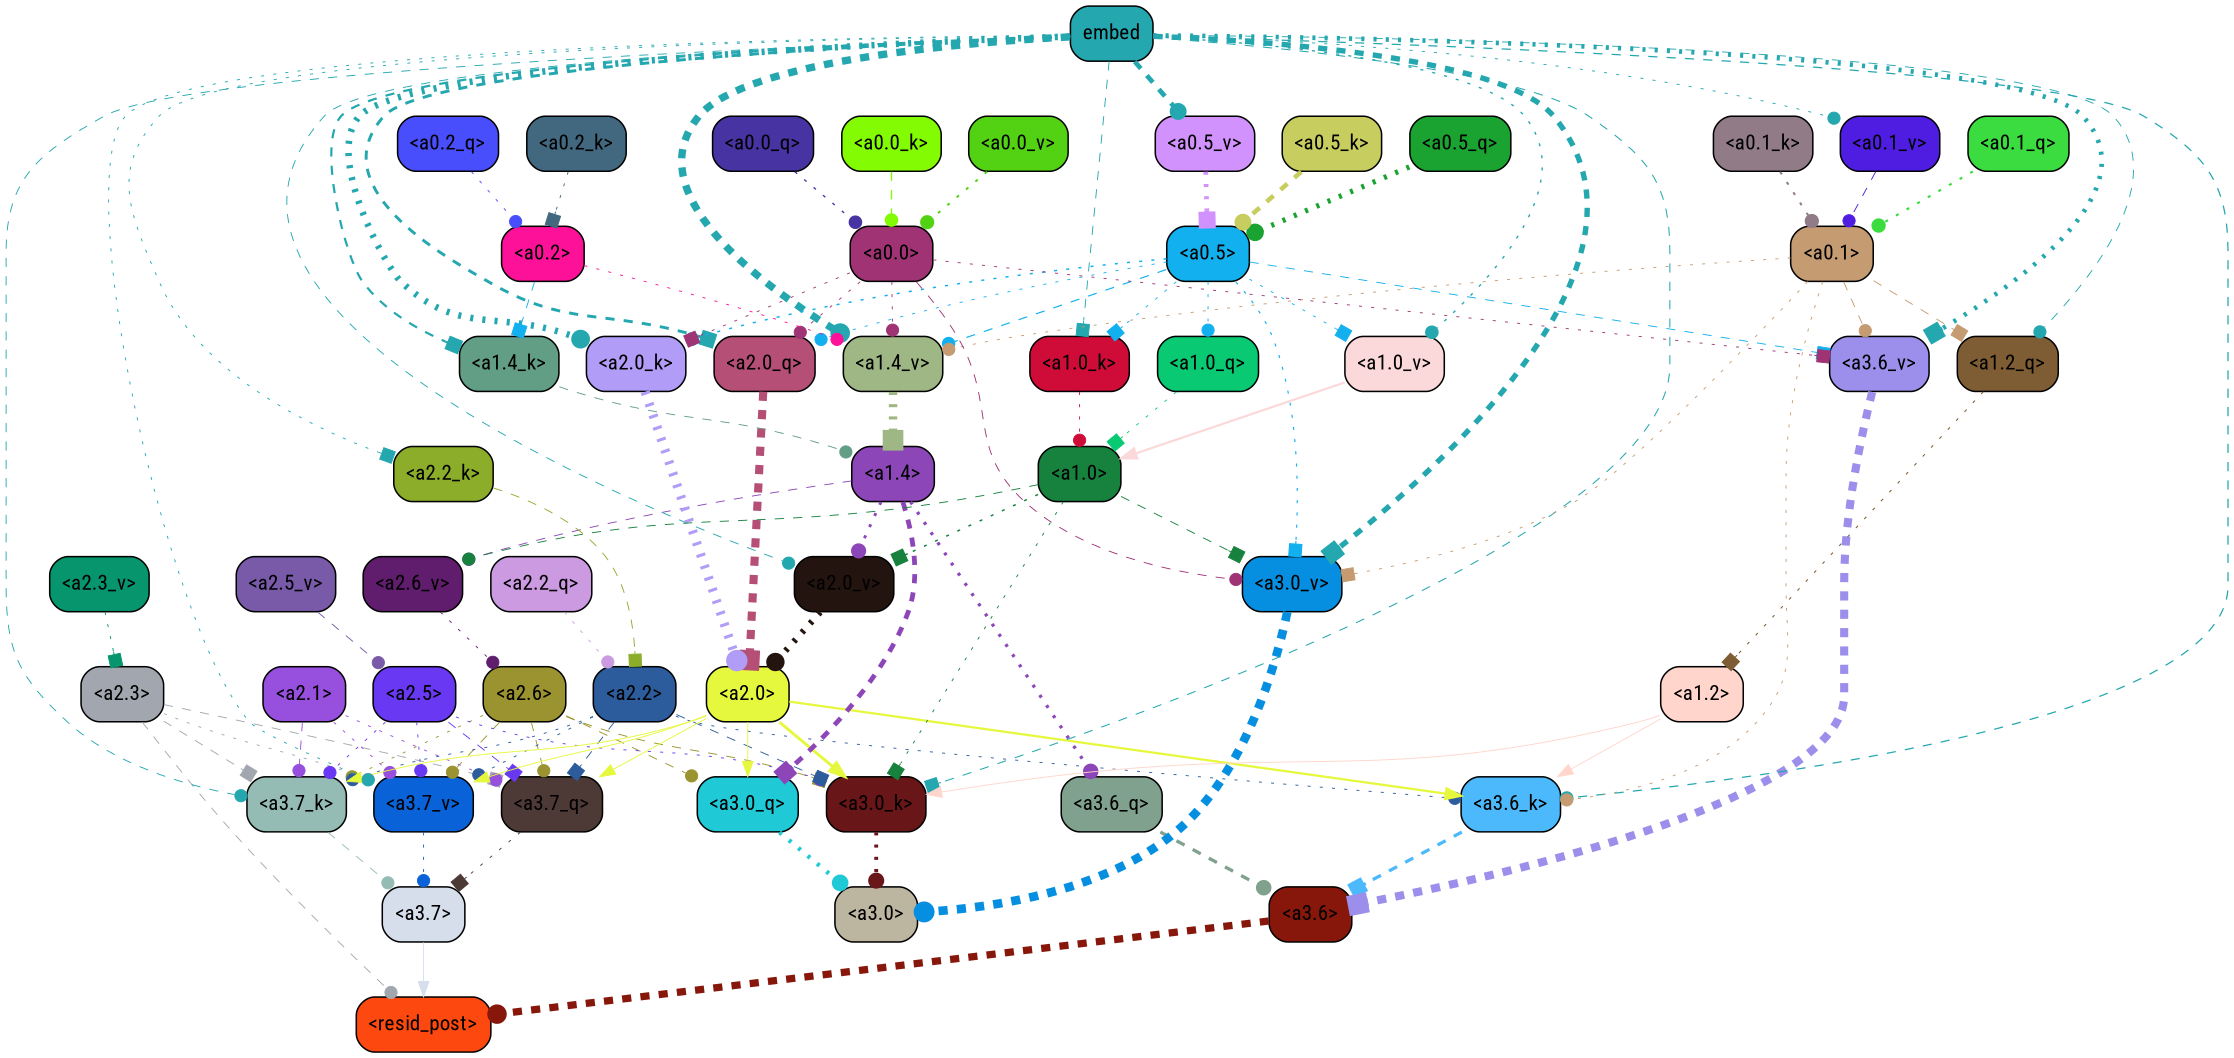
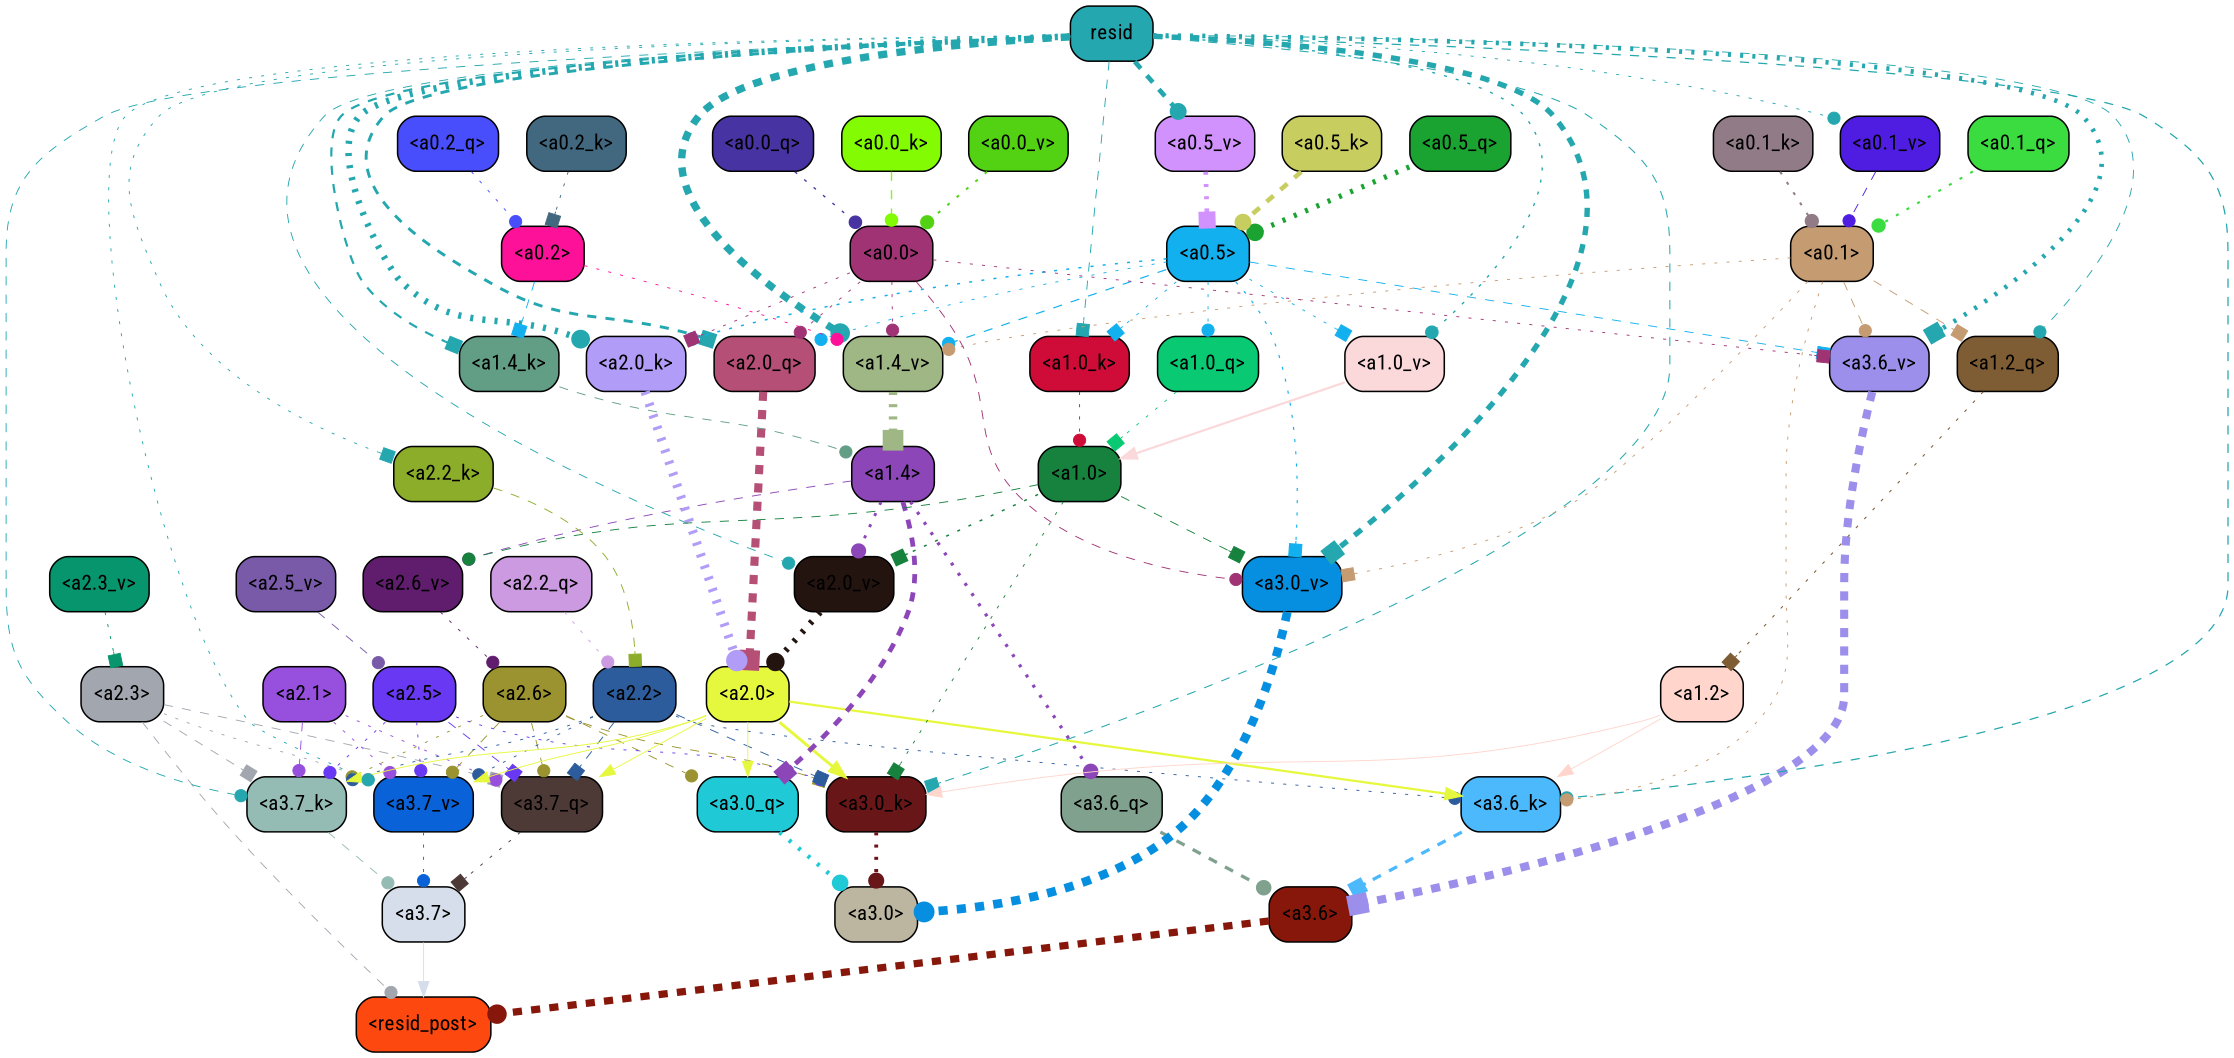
(1112, 34) -> (1112, 34)
